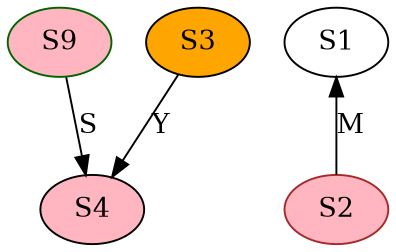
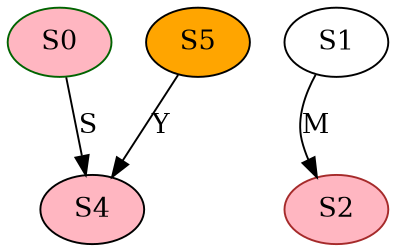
(60, 42) -> (60, 42)
(198, 42) -> (198, 42)
(336, 136) -> (301, 117)
